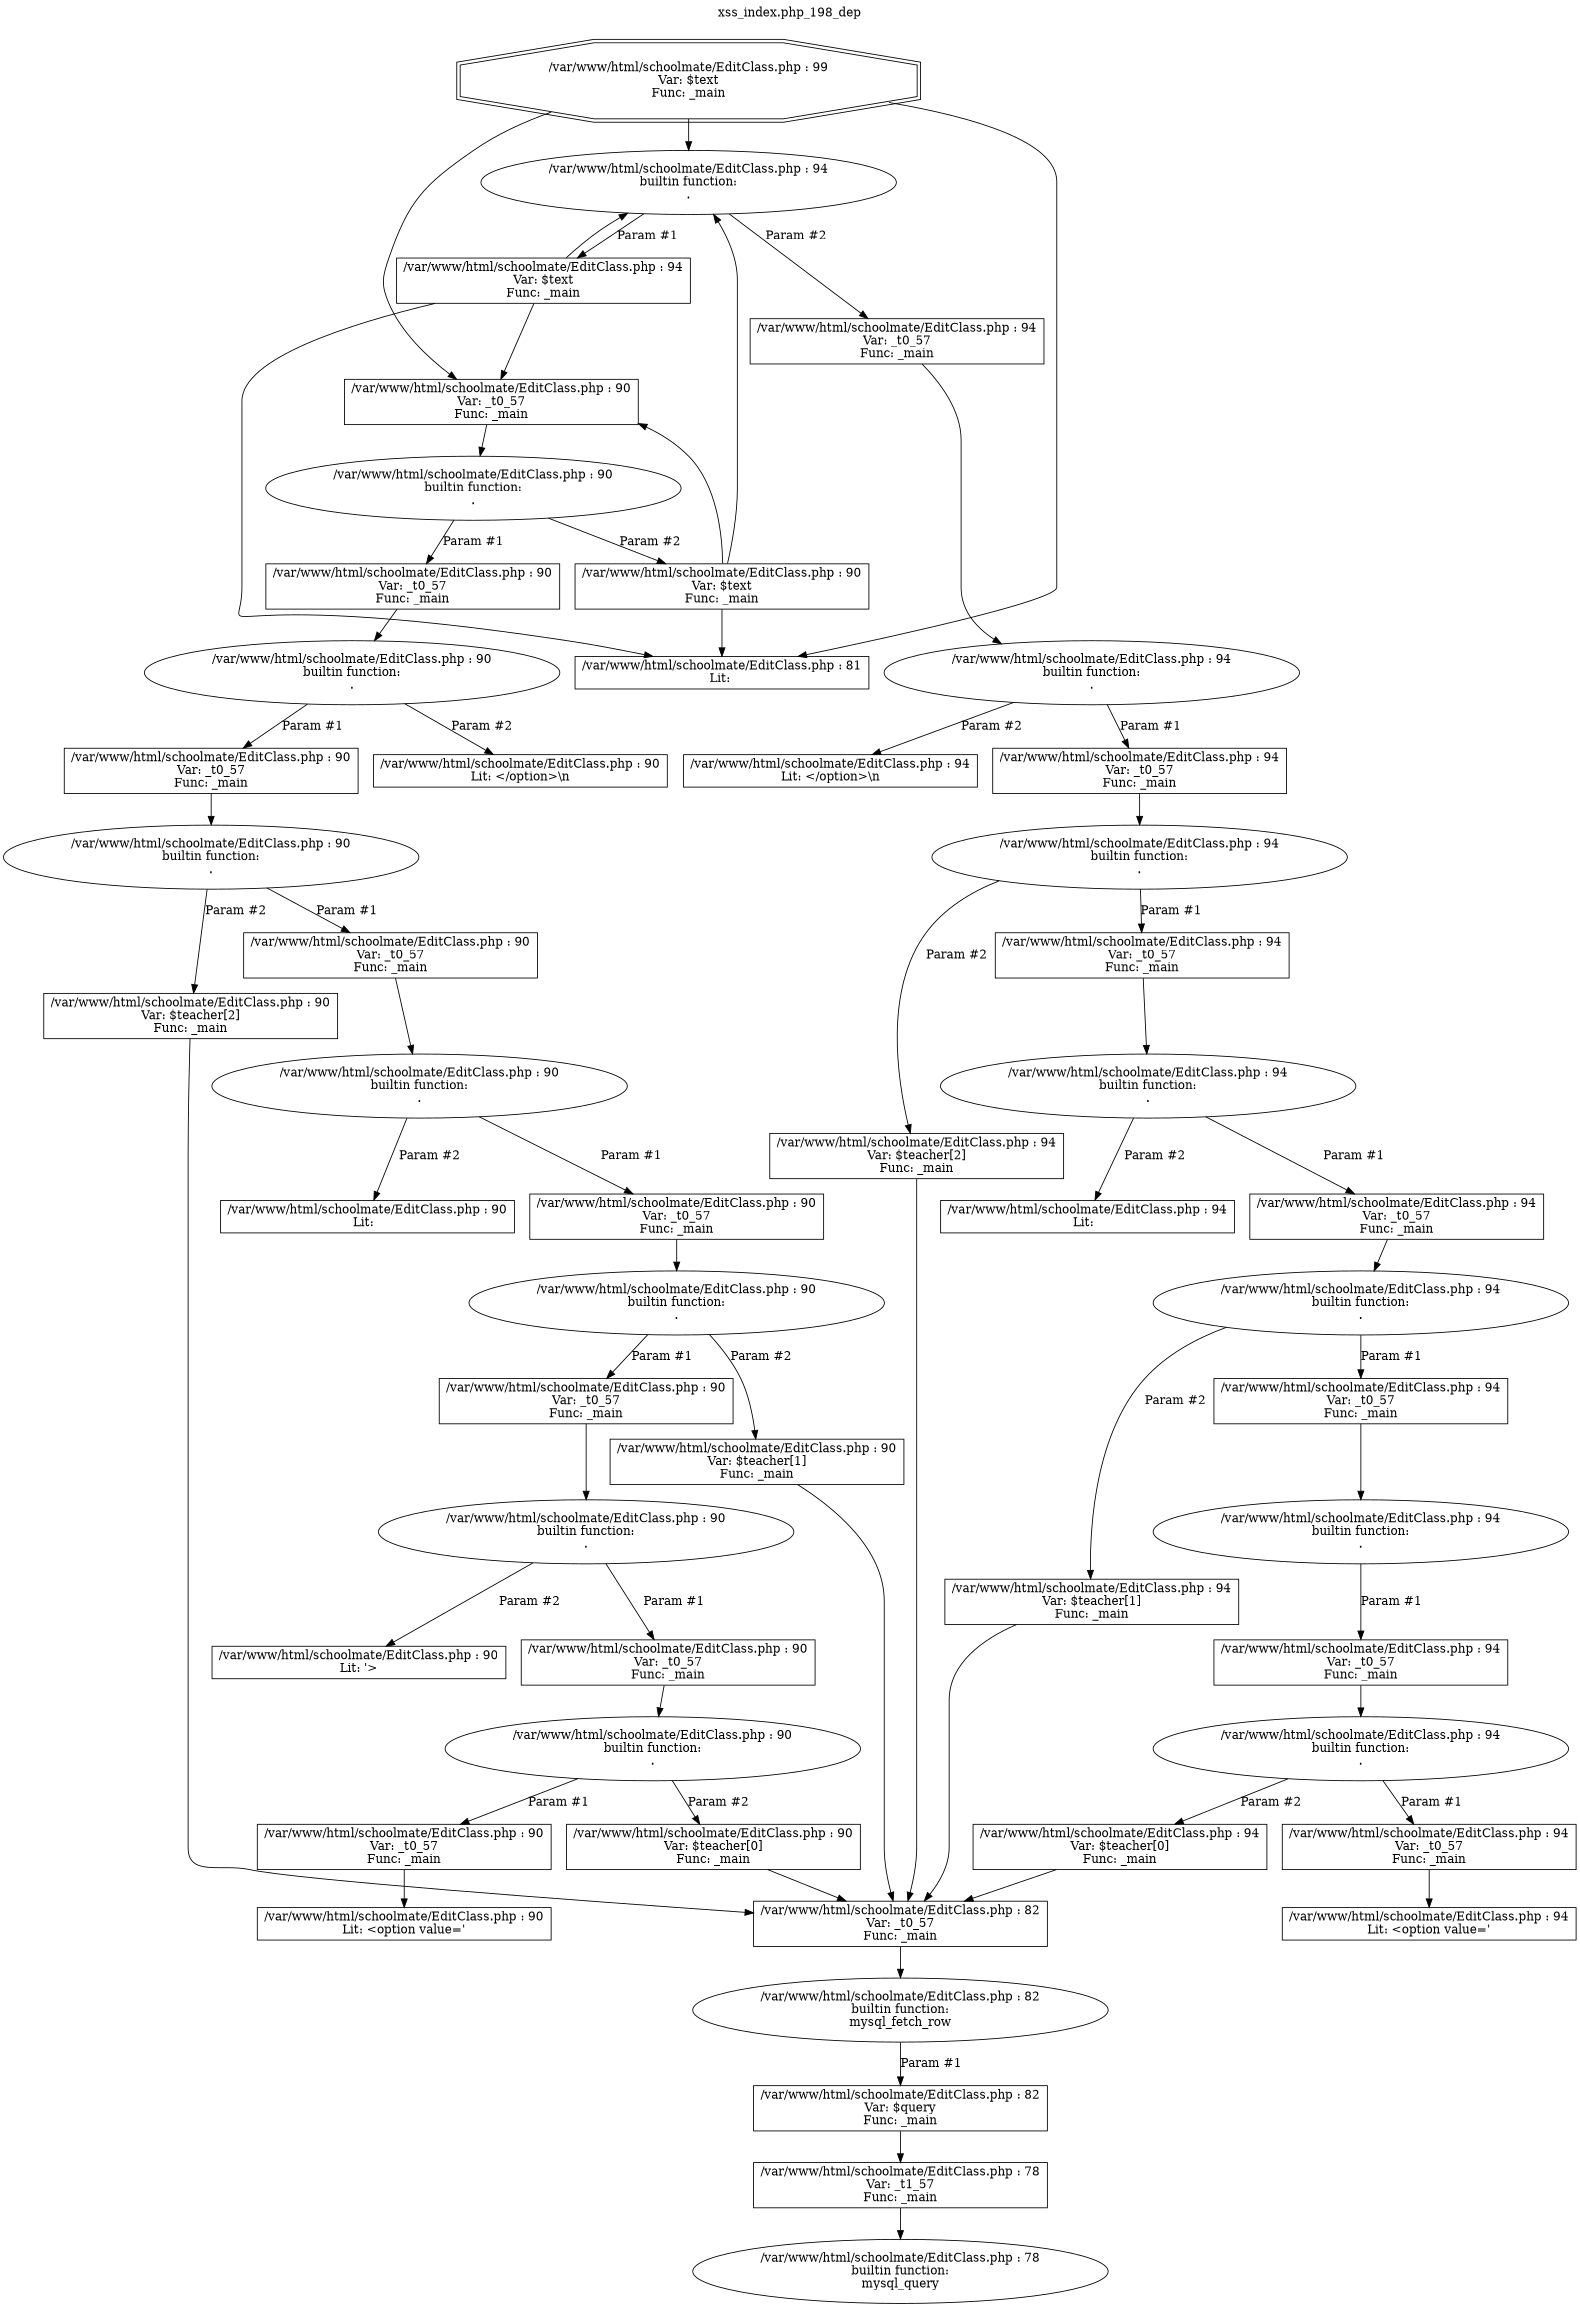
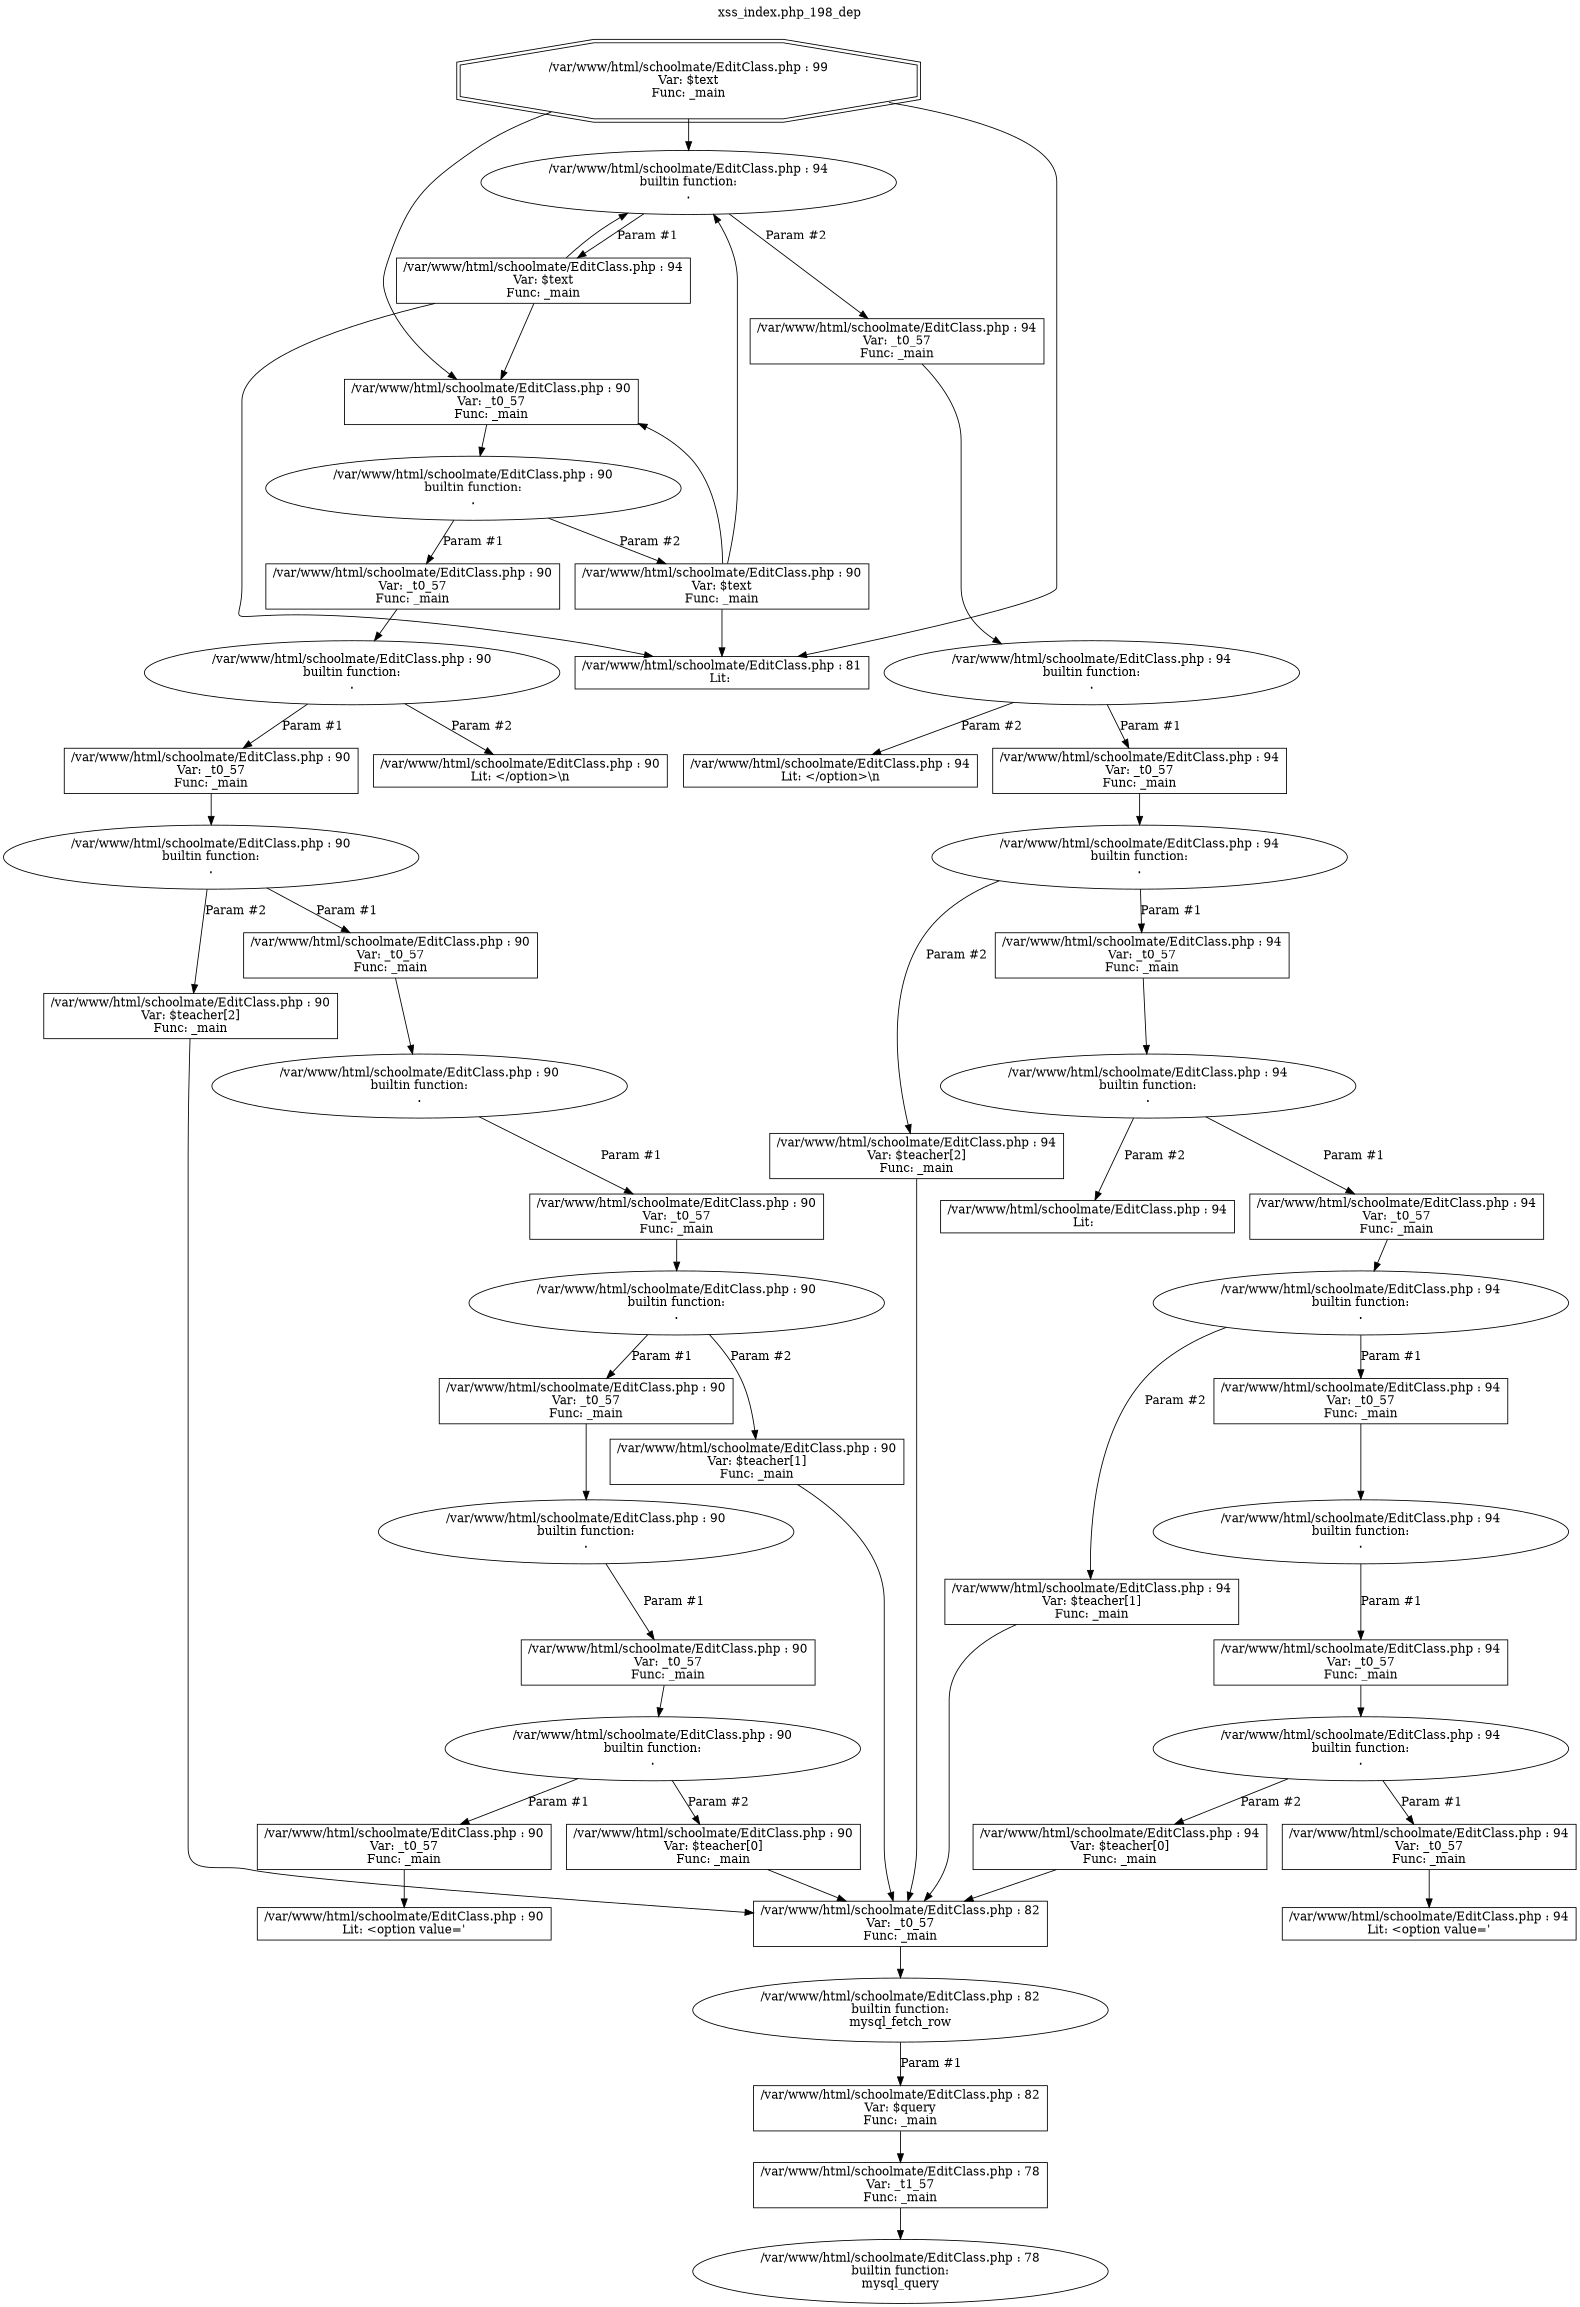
(367, 1217) -> none
(359, 1662) -> none
